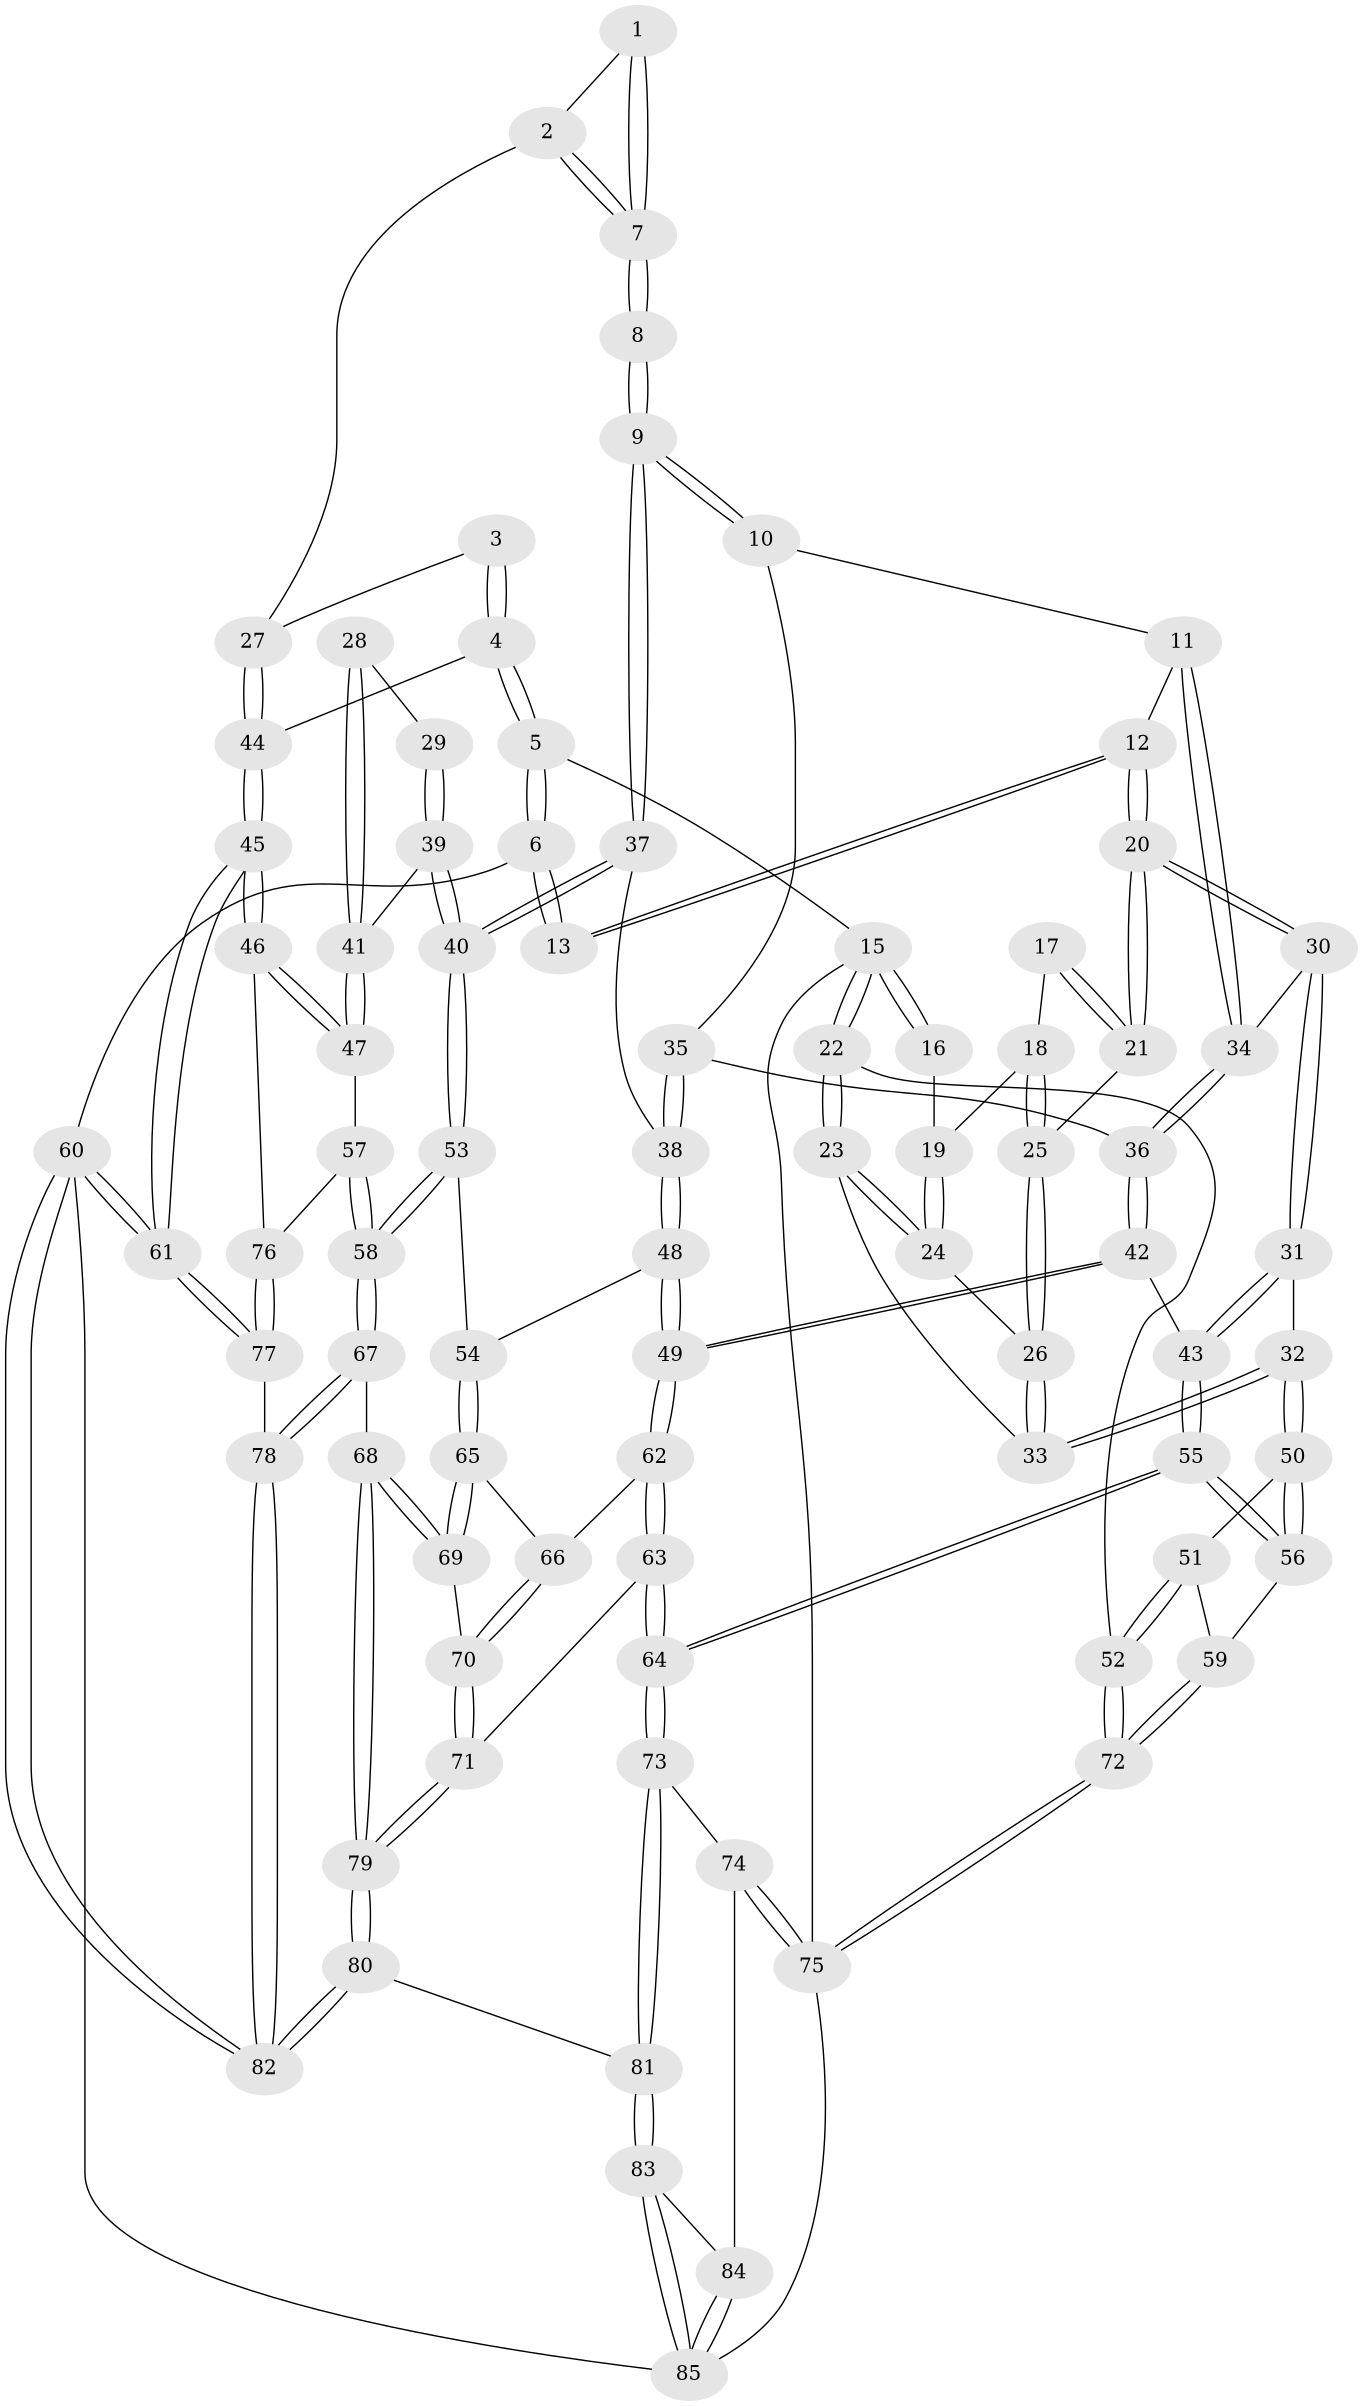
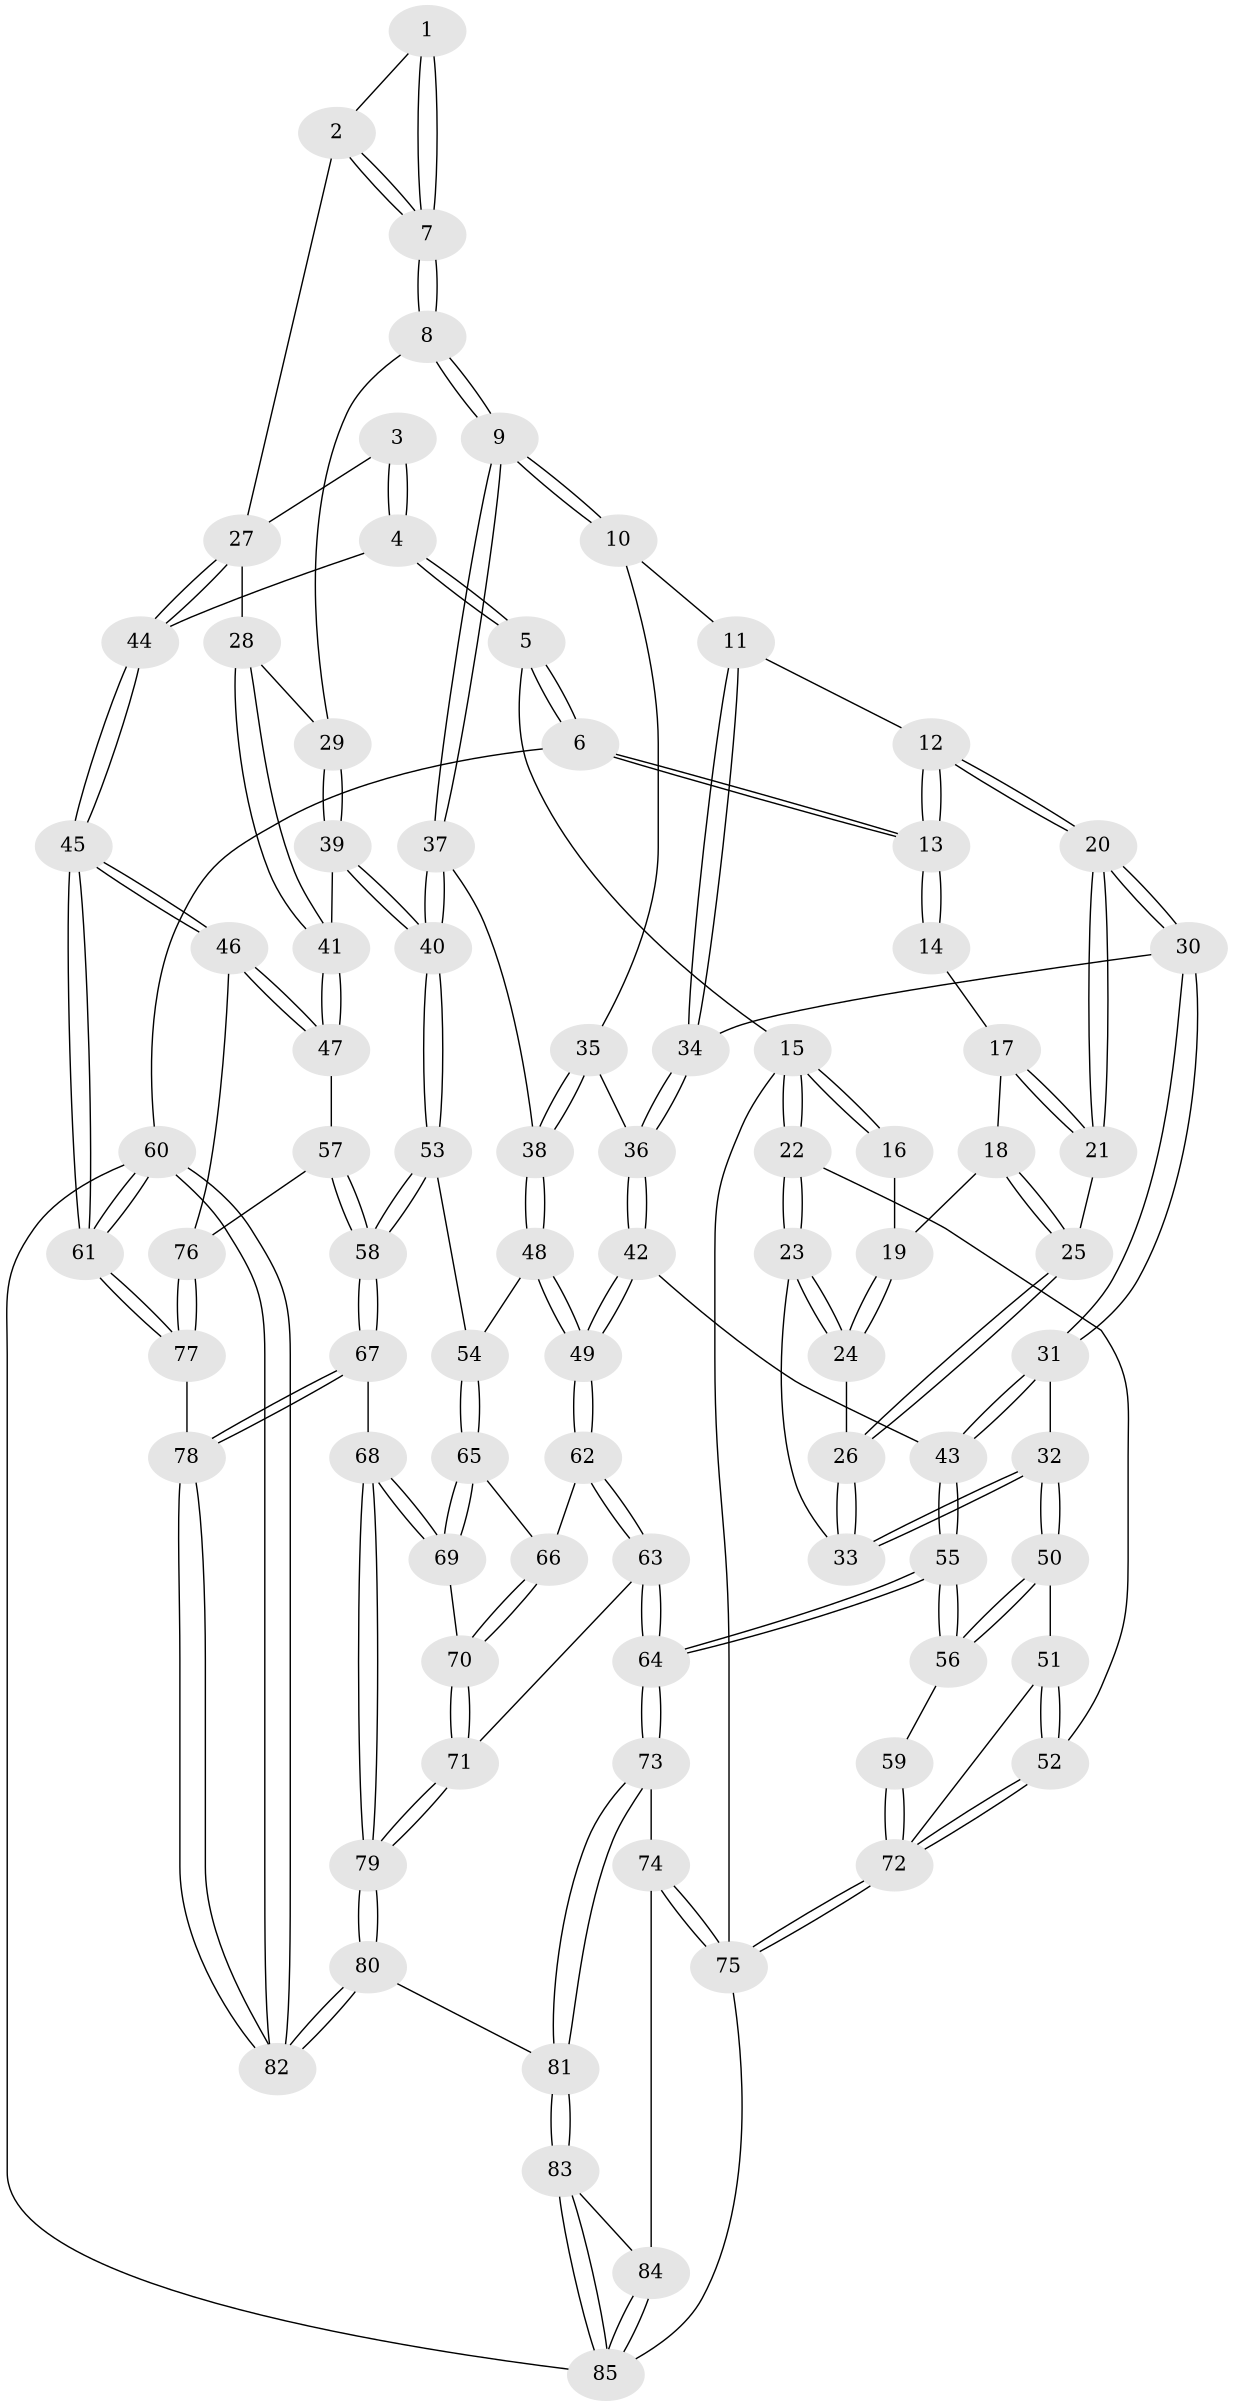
none -> (319, 524)
none -> (242, 587)
none -> (931, 948)
(1204, 1610) -> (972, 1763)
